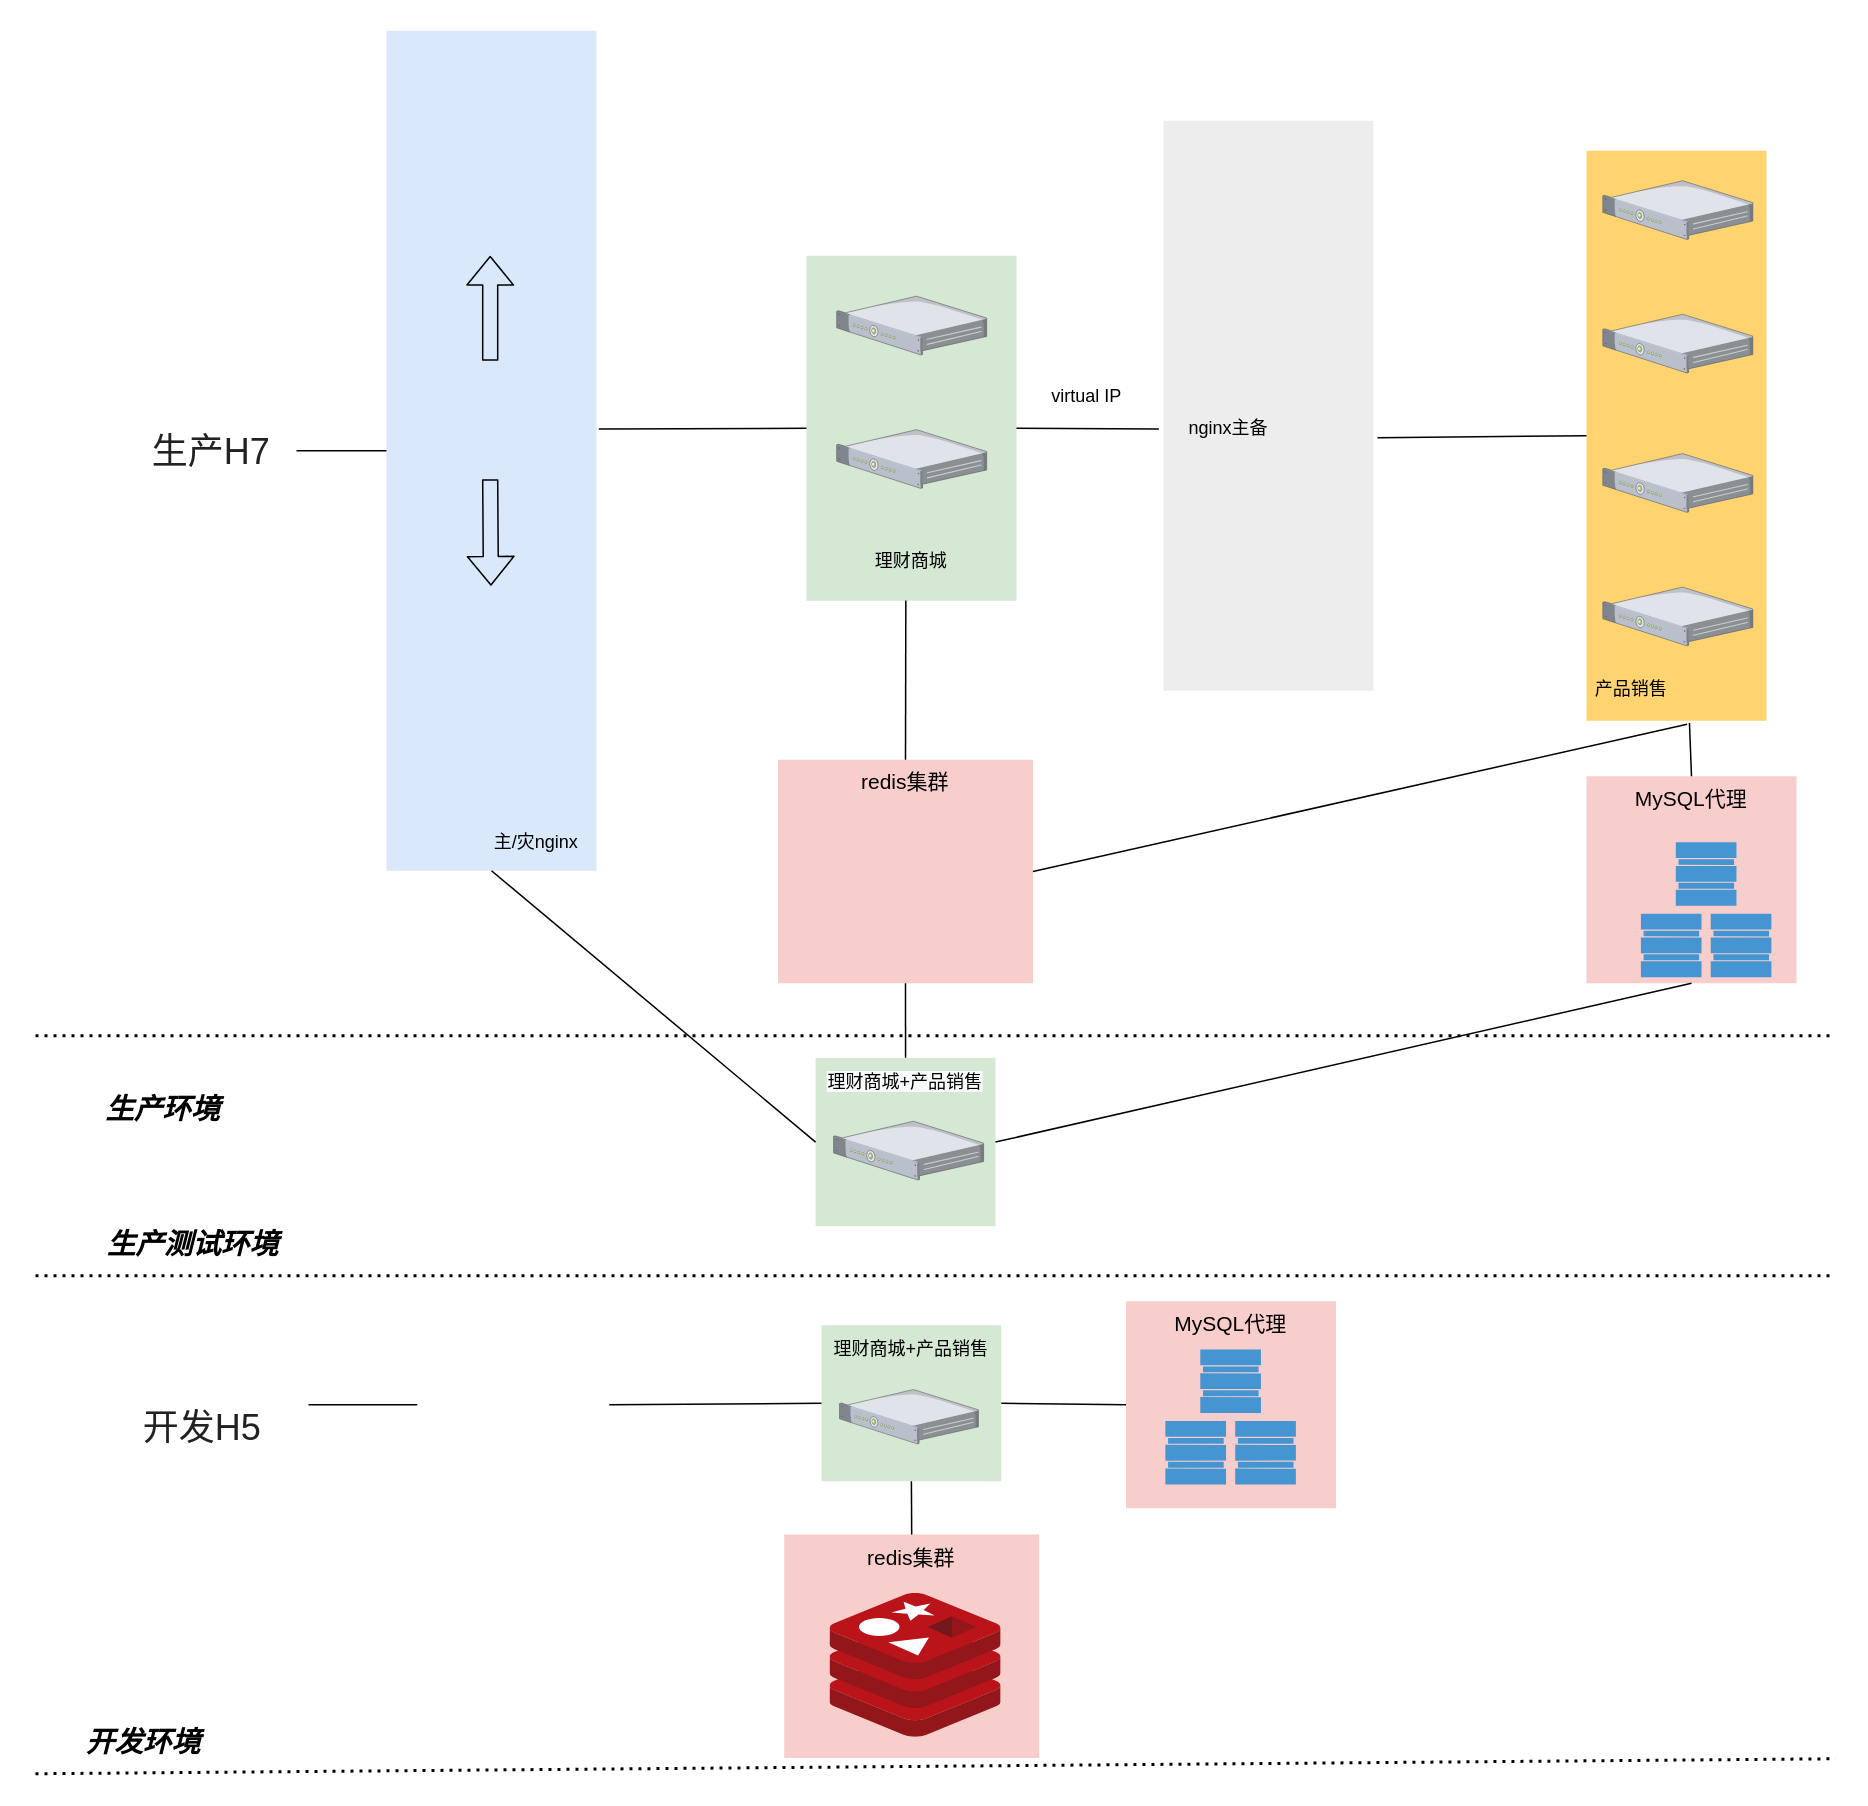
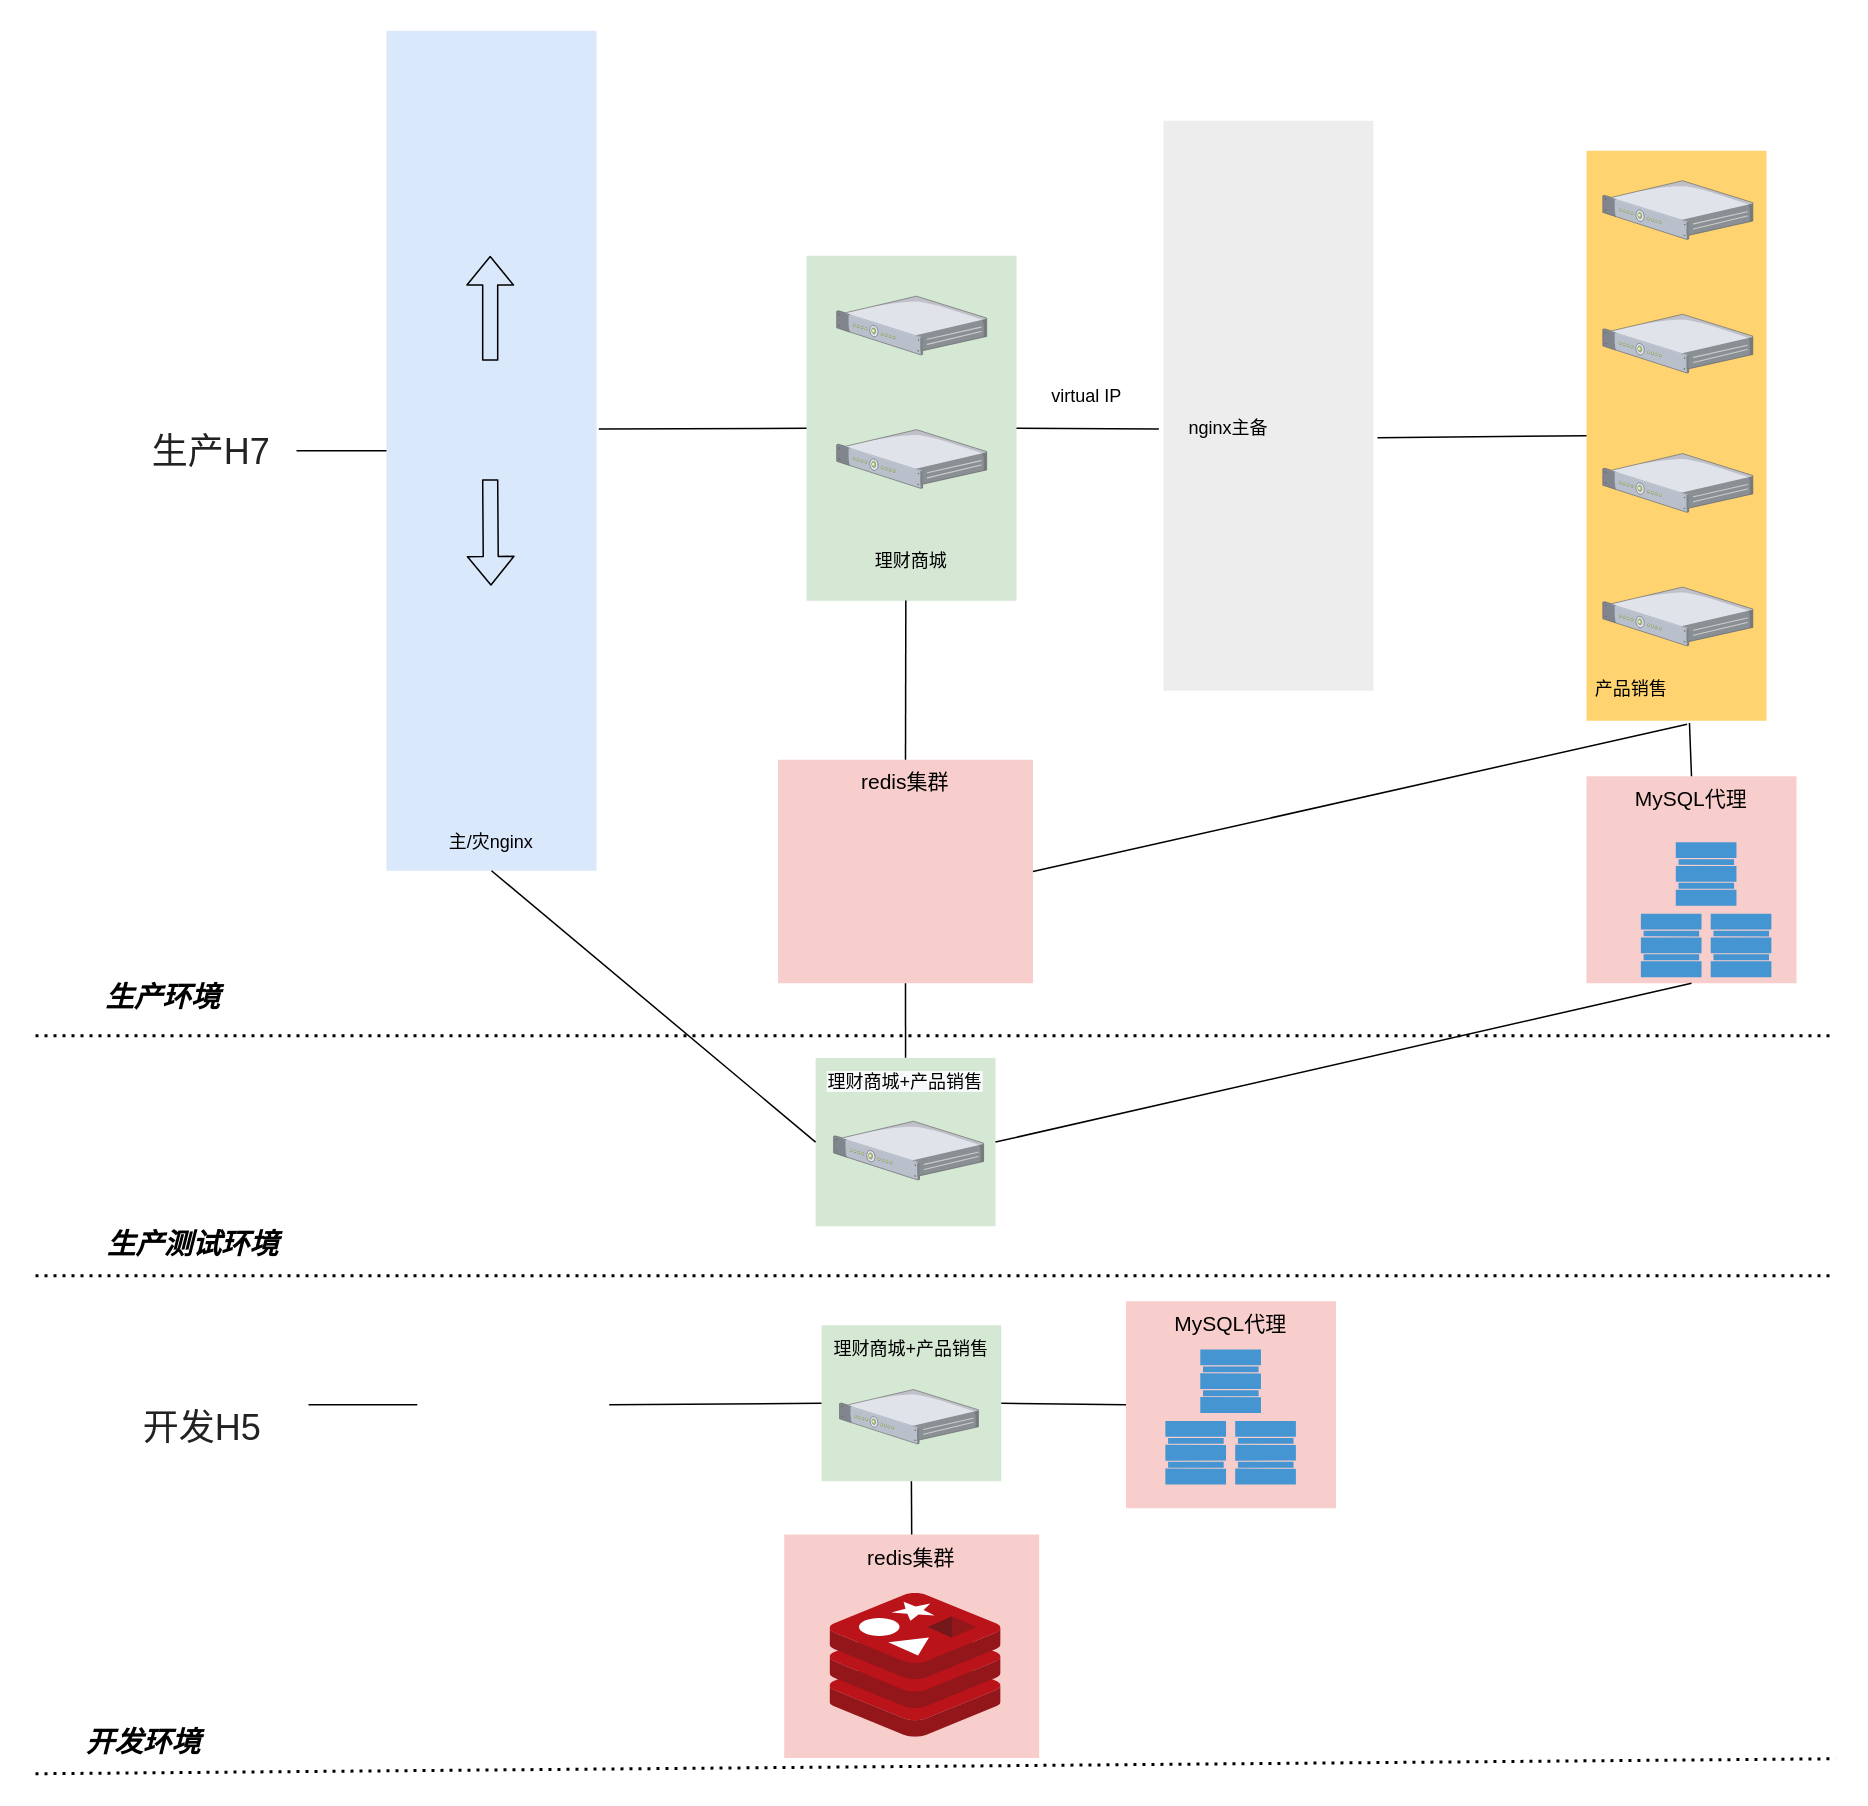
(536, 842) -> (491, 842)
(163, 1111) -> (163, 998)
